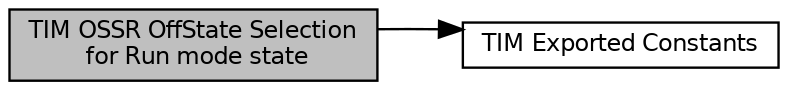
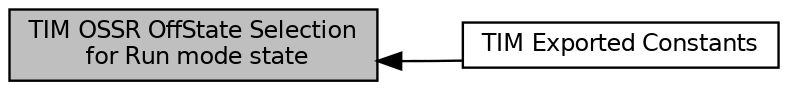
(408, 29) -> (432, 61)
